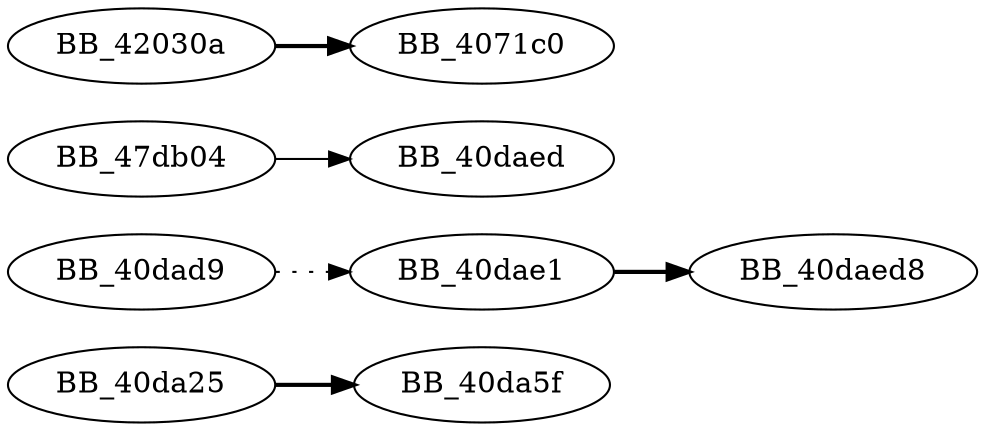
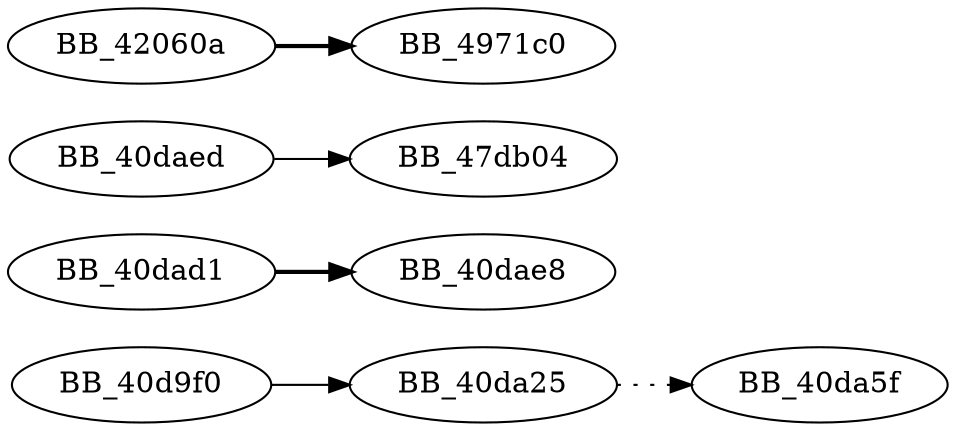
(142, 46) -> (142, 46)
(482, 46) -> (483, 46)
(302, 159) -> (301, 159)
(142, 272) -> none
(482, 272) -> (142, 272)
(833, 272) -> (483, 272)
none -> (142, 385)
(304, 385) -> (643, 385)
